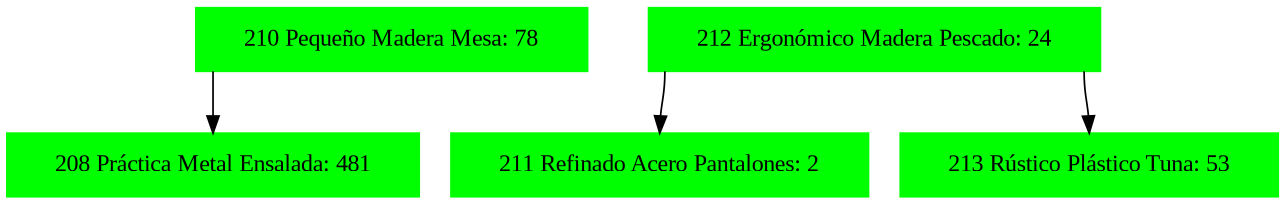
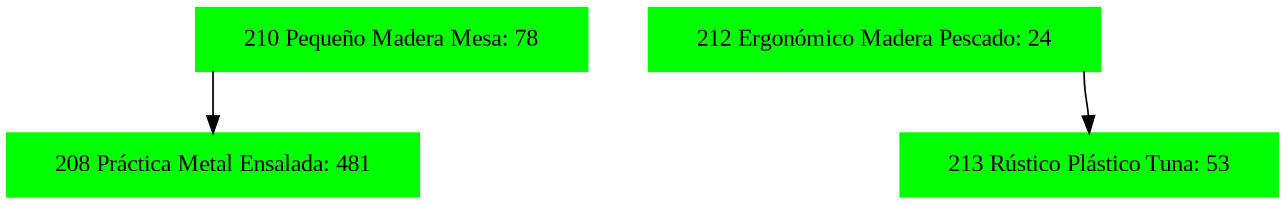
(660, 165) -> none
